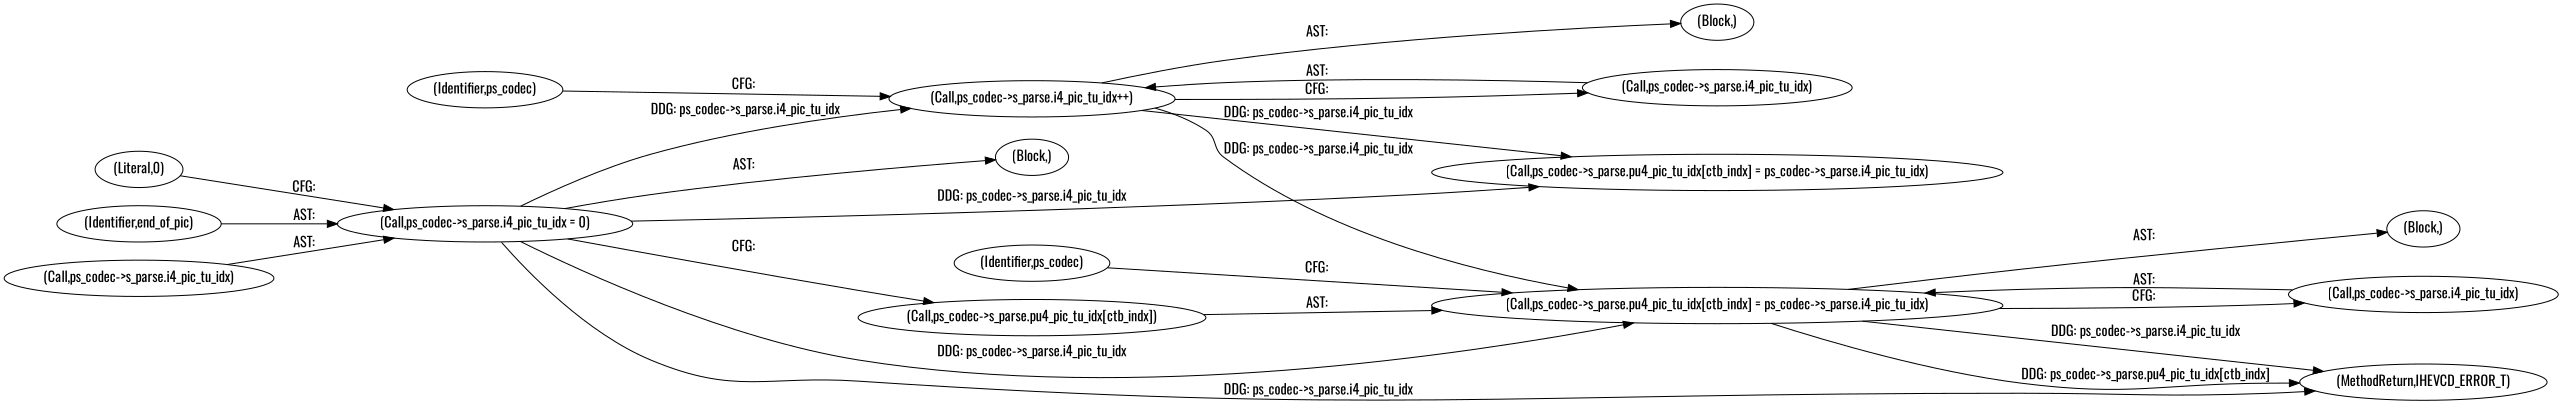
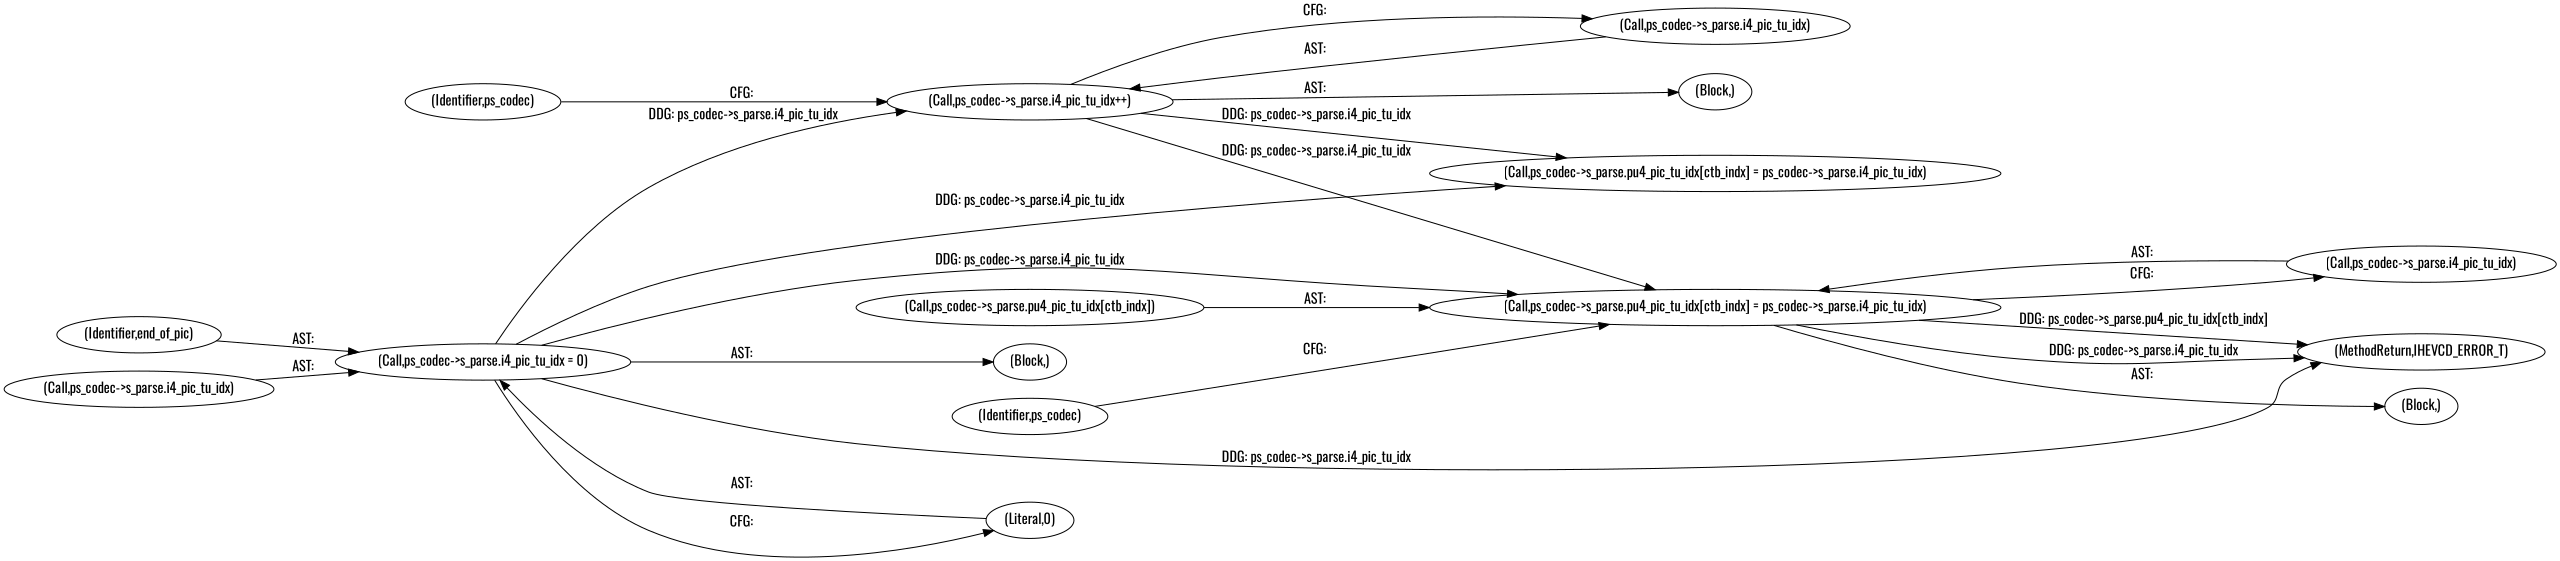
(306, 188) -> (743, 485)
(745, 271) -> (707, 548)
